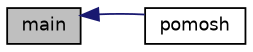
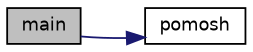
(122, 14) -> (104, 38)
